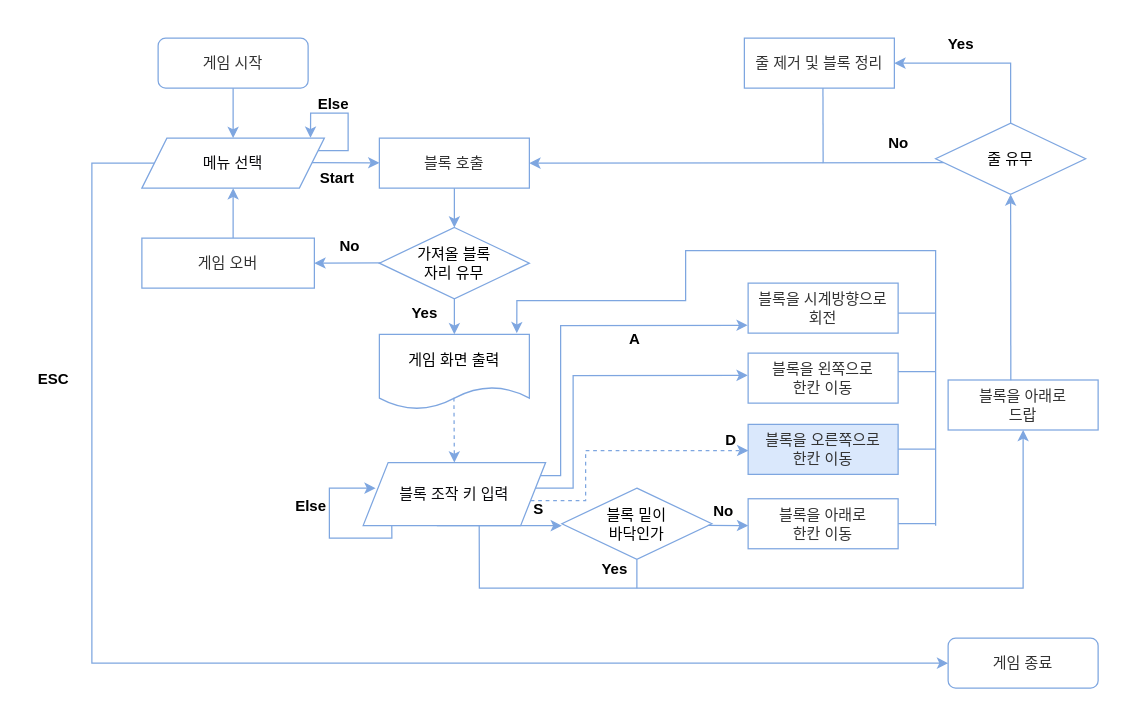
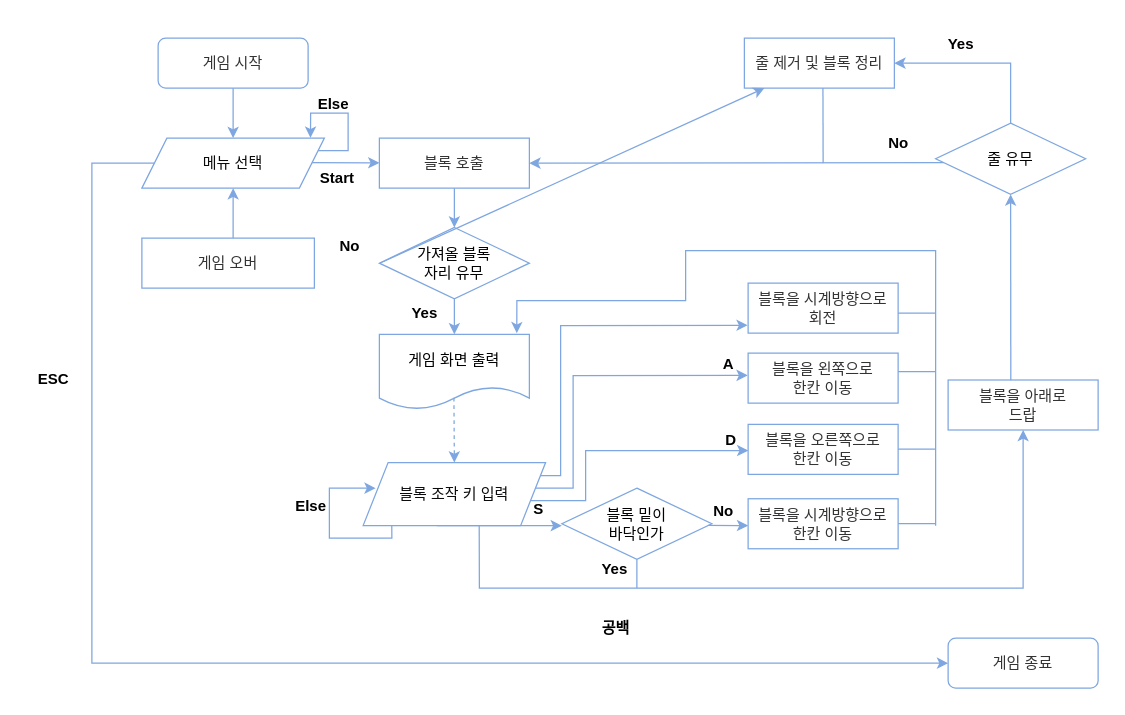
(352, 263) -> (495, 211)
(634, 339) -> (728, 364)
(823, 449) -> (823, 449)
(610, 451) -> (610, 451)
(823, 524) -> (823, 524)
none -> (616, 628)
